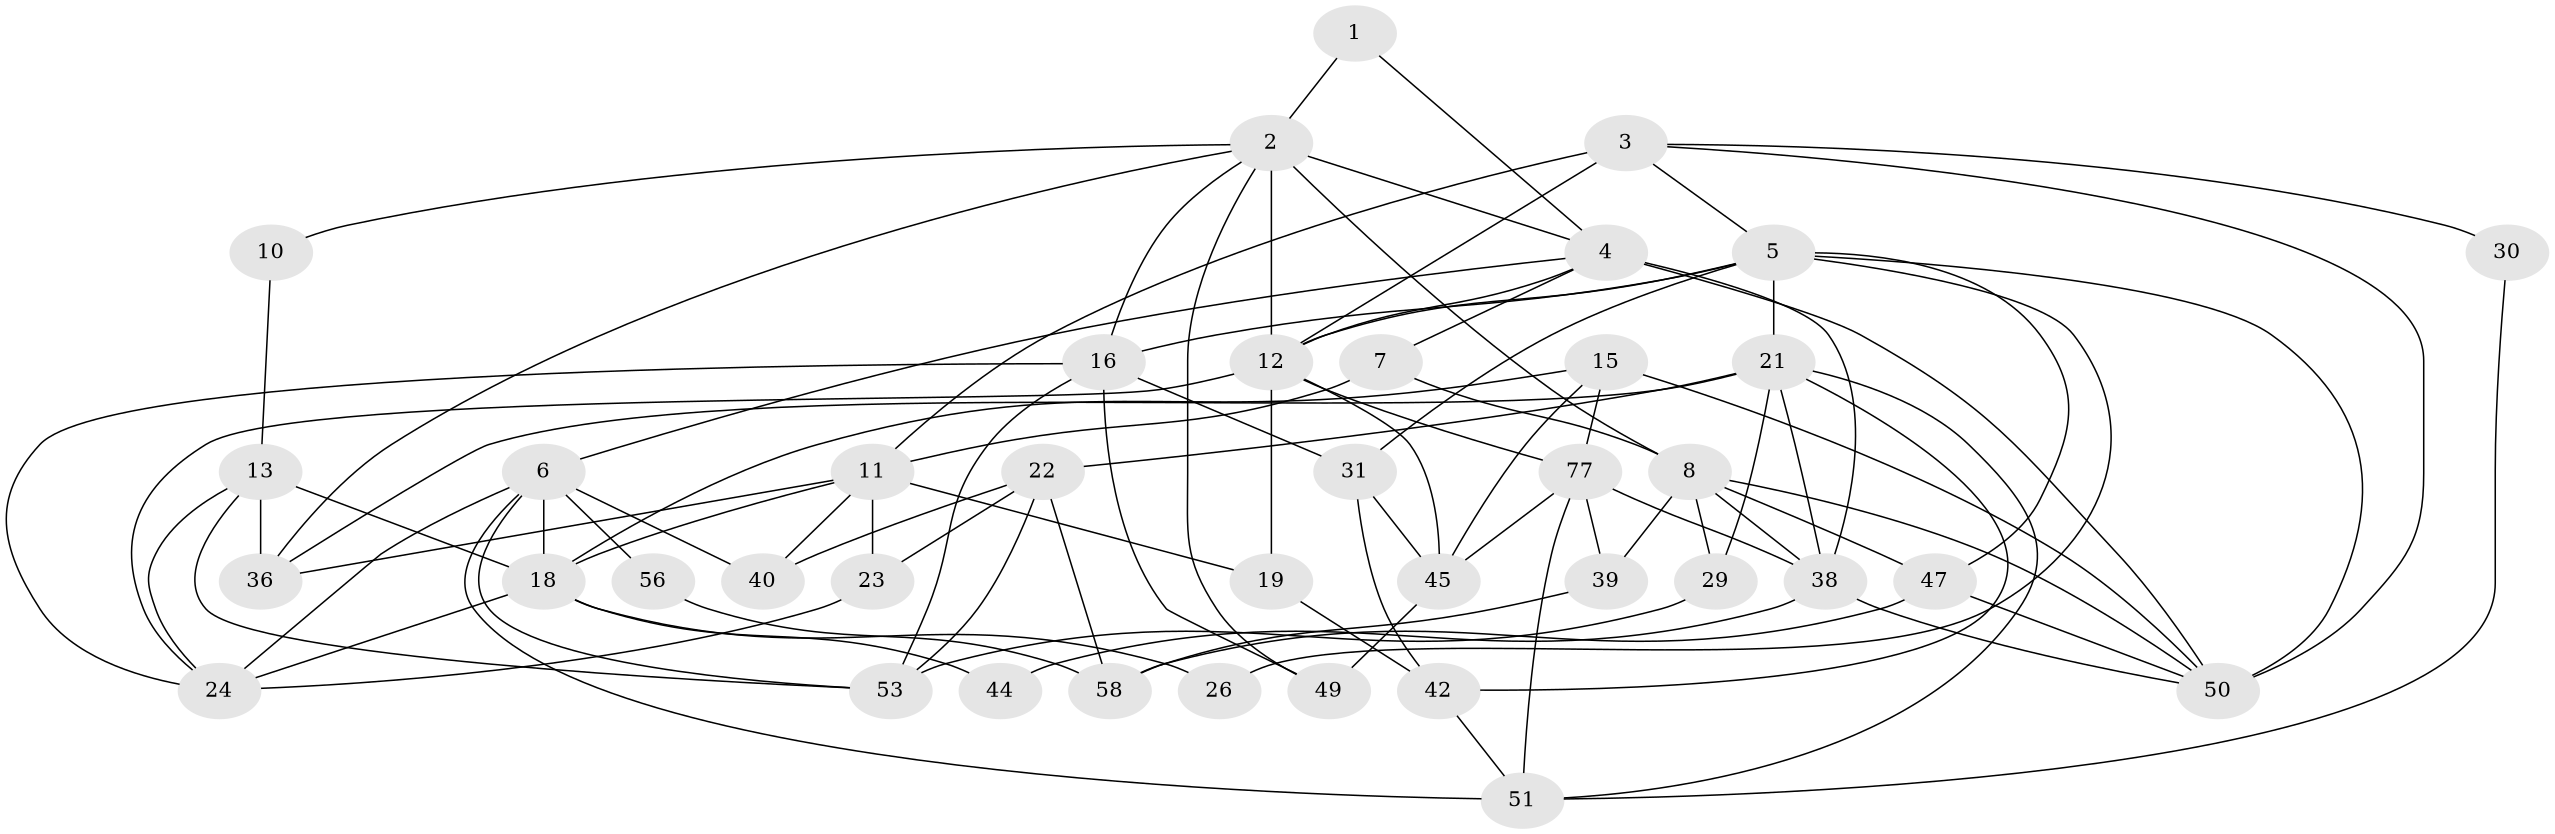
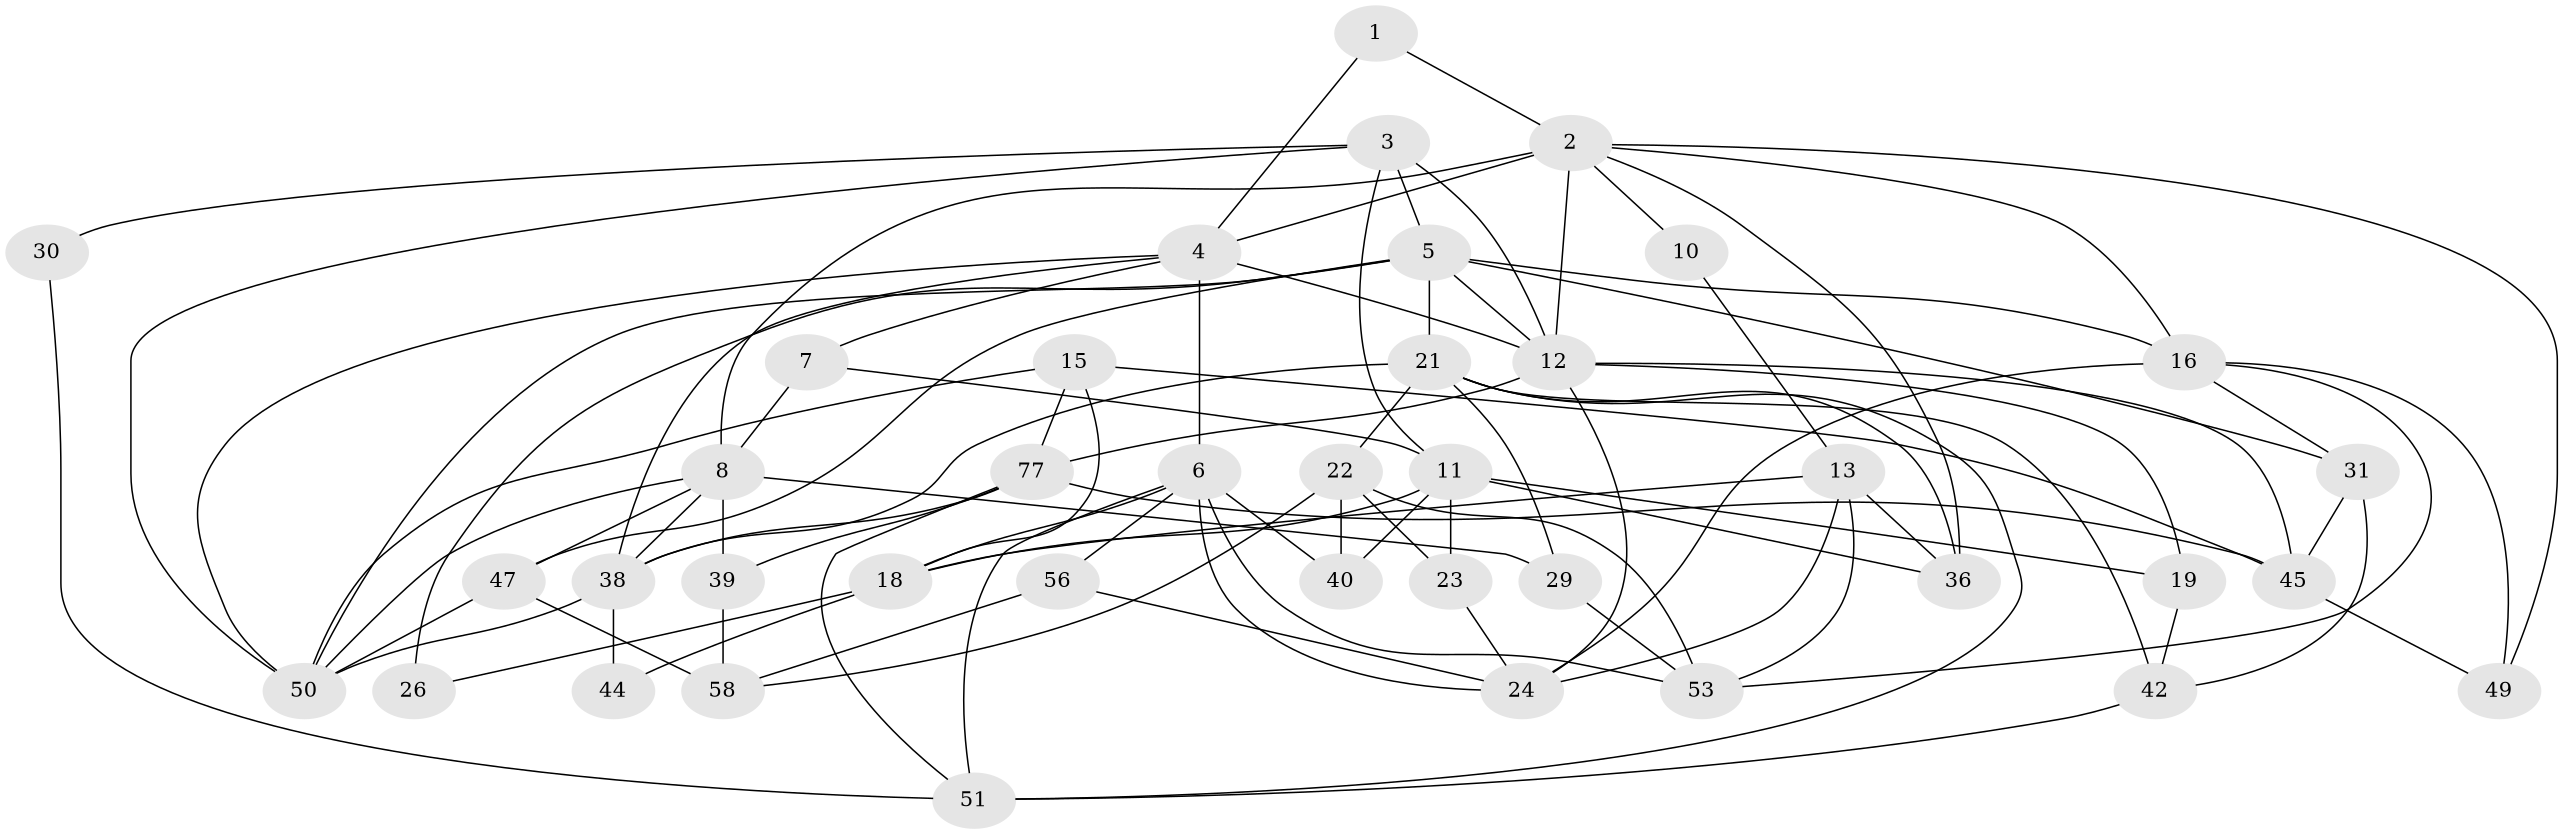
(382, 636) -> (1290, 636)
